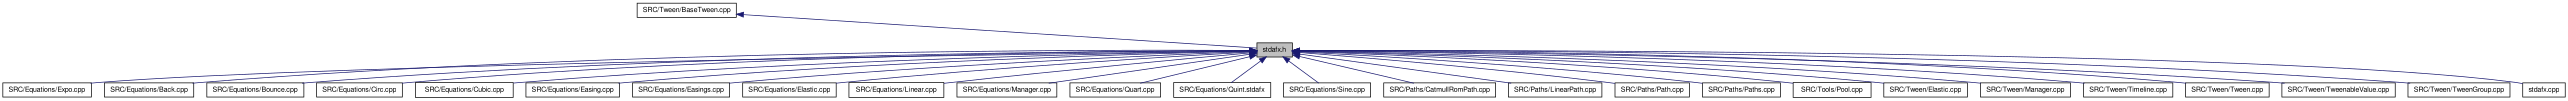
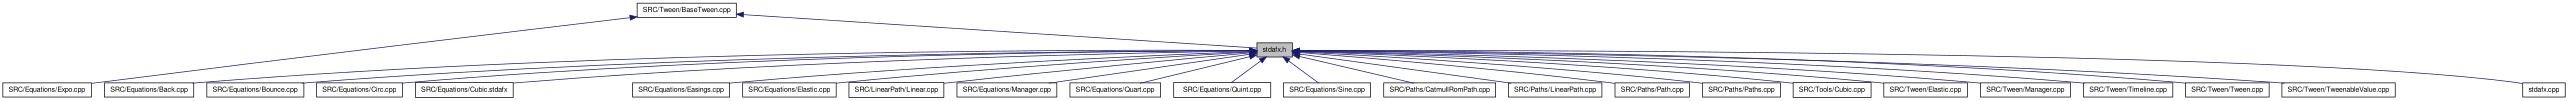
(670, 61) -> (361, 50)
(464, 90) -> (464, 90)
(573, 90) -> none
(896, 90) -> (896, 90)
(1222, 90) -> (1222, 90)
(1832, 90) -> (1832, 90)
(2459, 90) -> none
